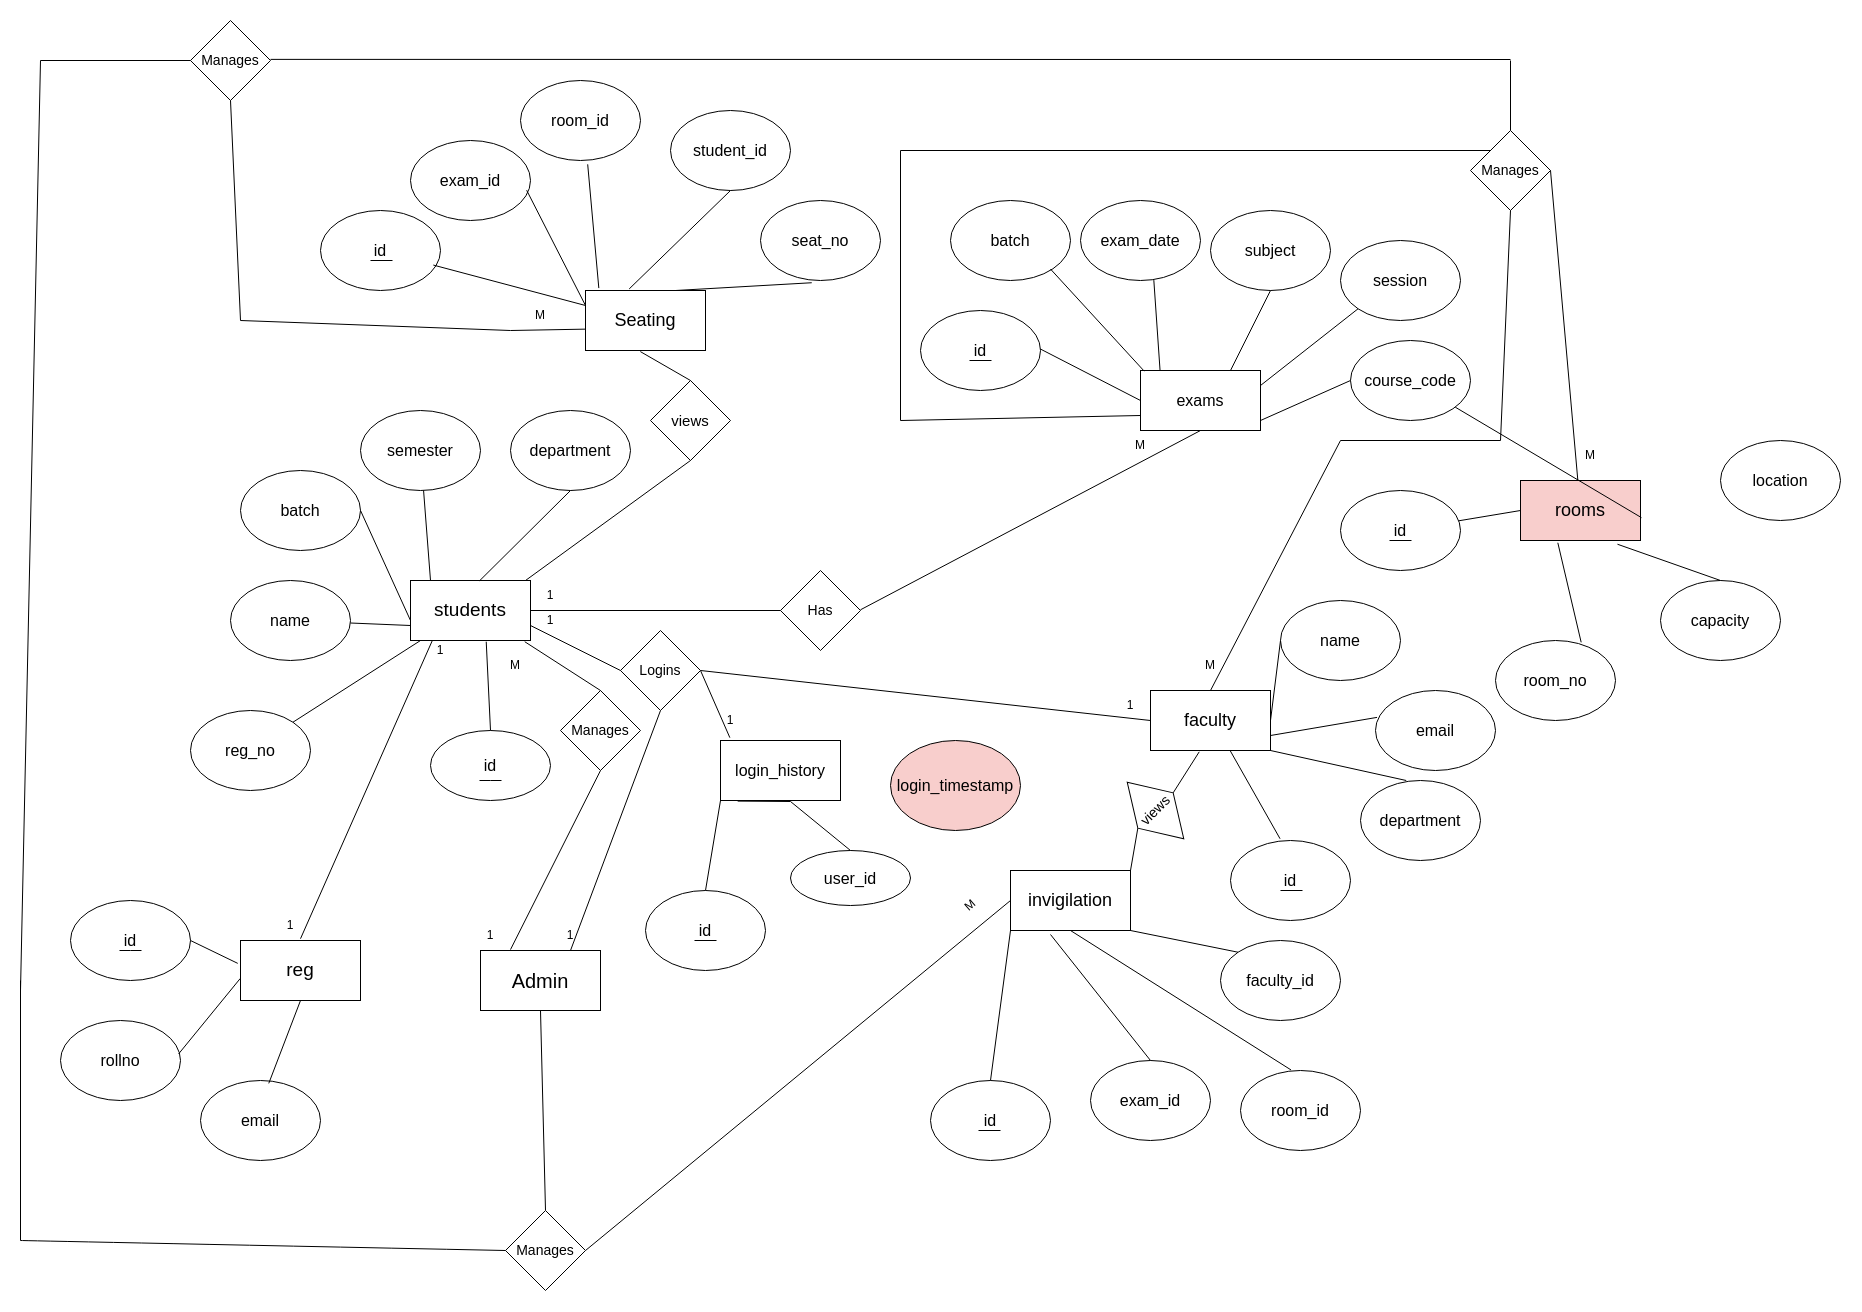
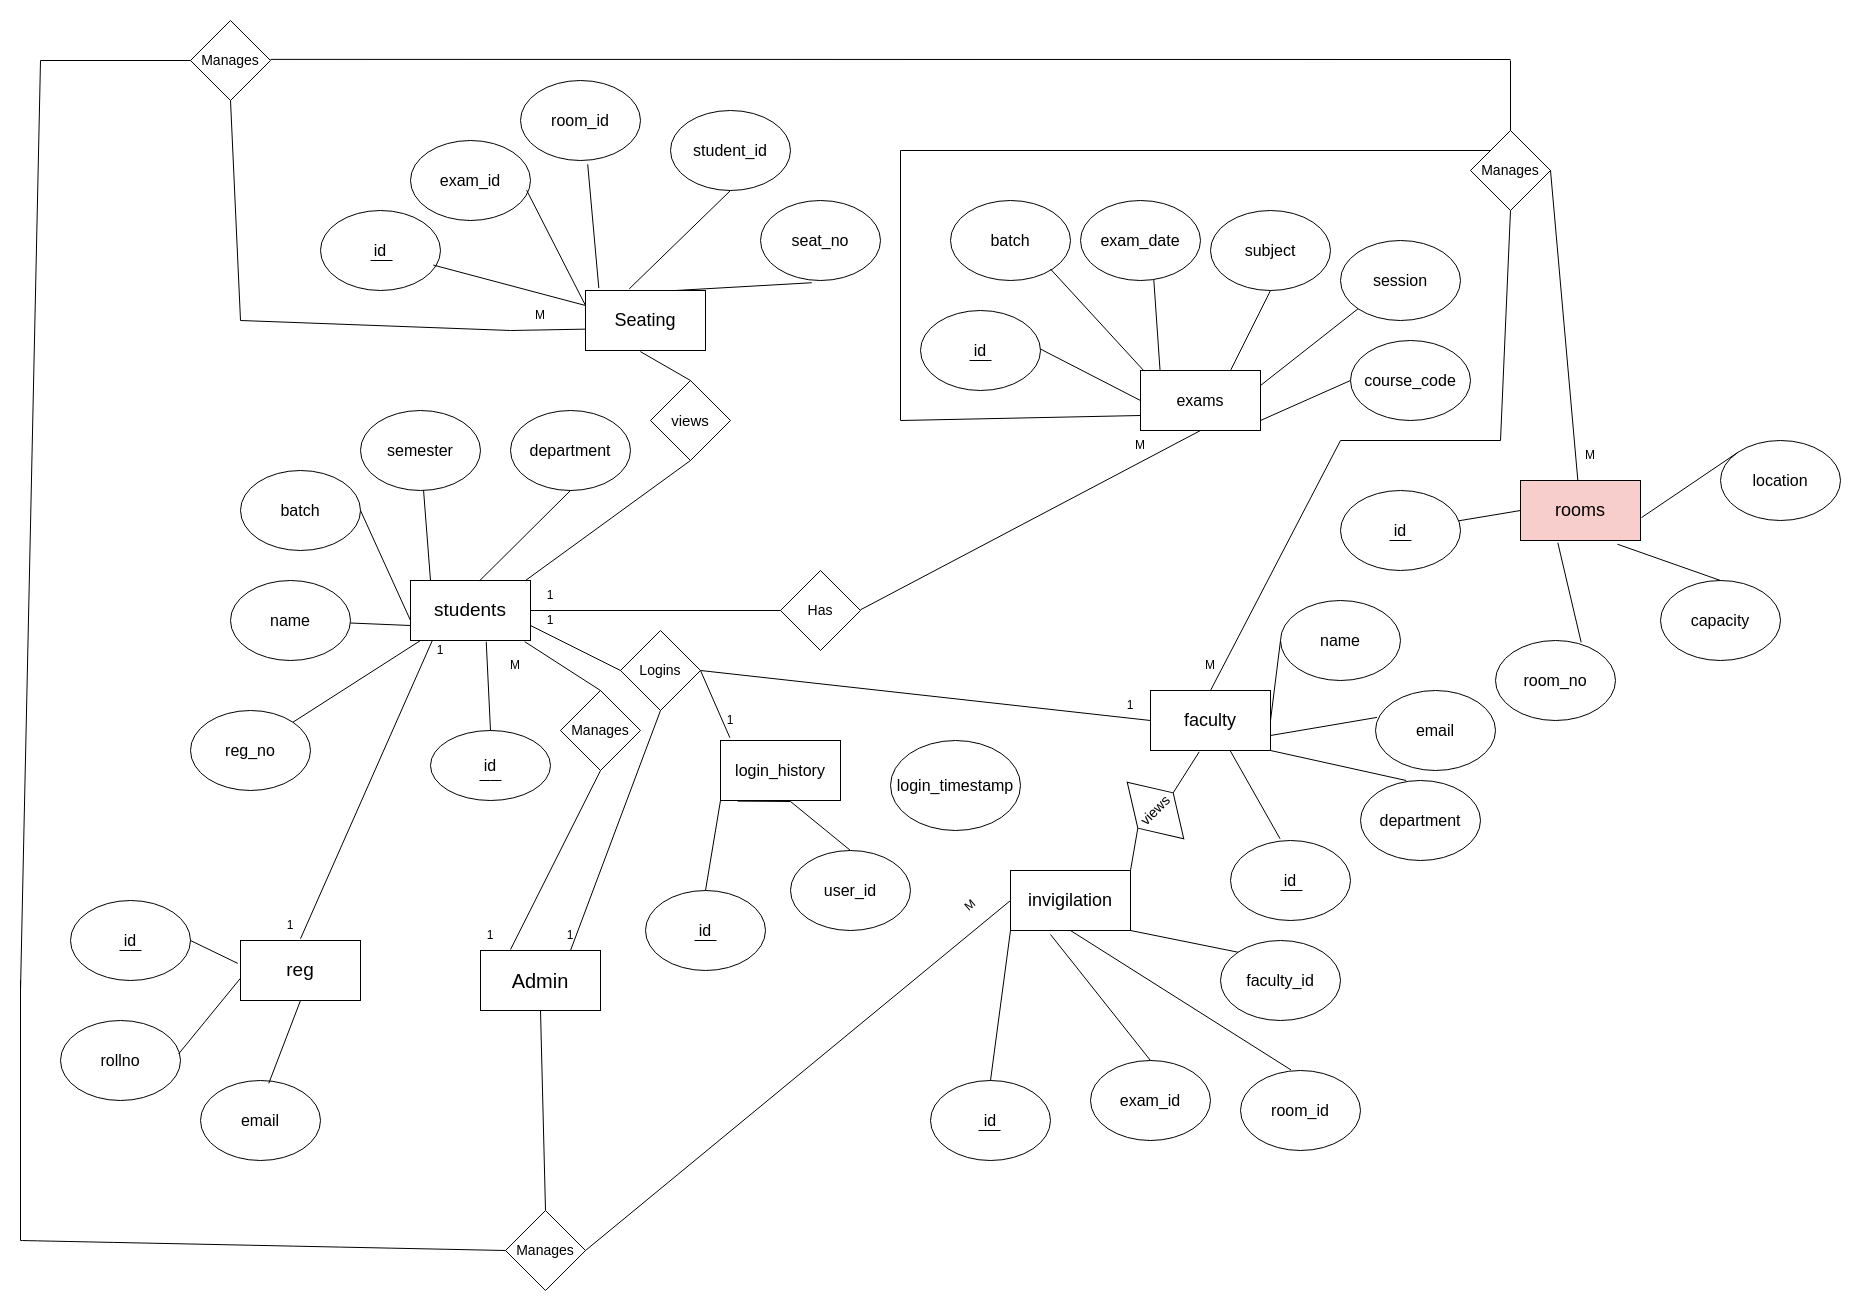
(1548, 462) -> (1689, 485)
(956, 786) -> (956, 786)
(851, 878) -> (851, 891)
